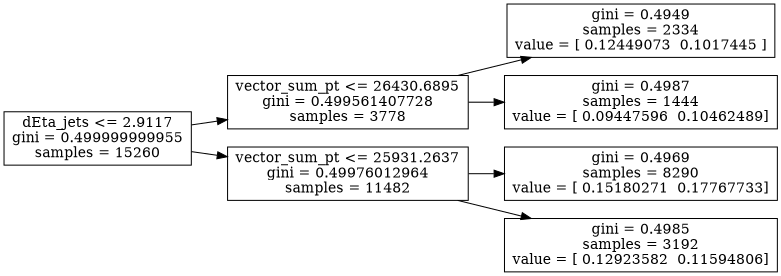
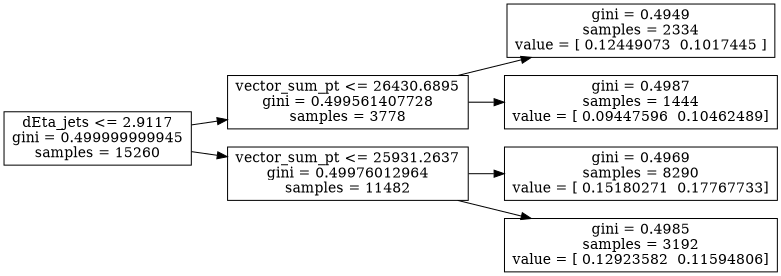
(98, 138) -> (98, 138)
